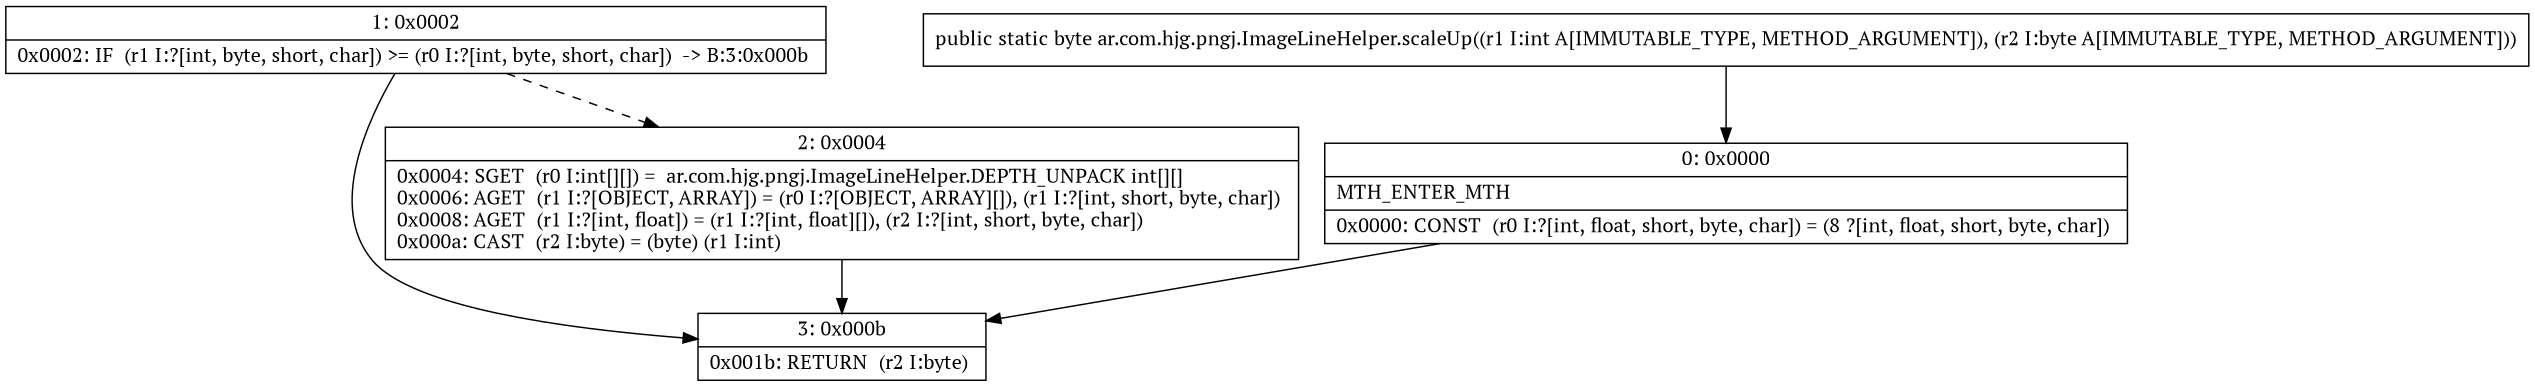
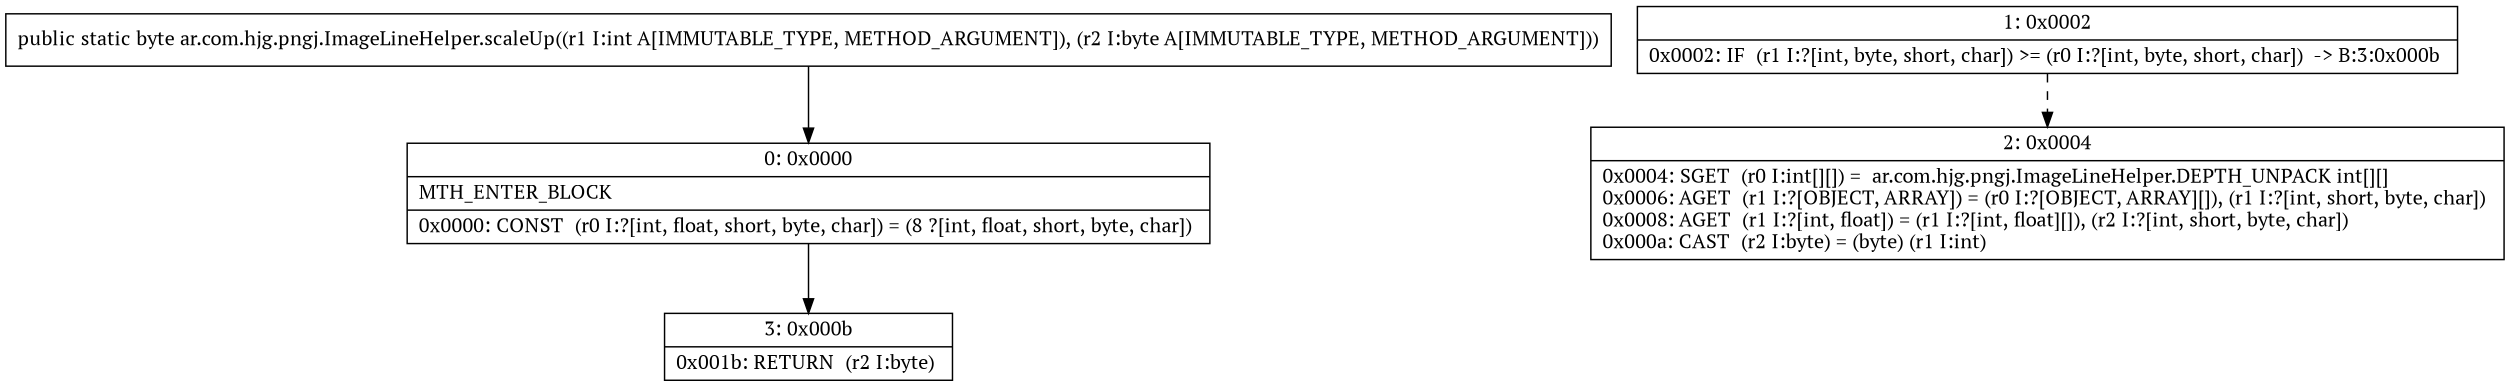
(1424, 193) -> (516, 193)
(842, 279) -> none
(426, 293) -> none
